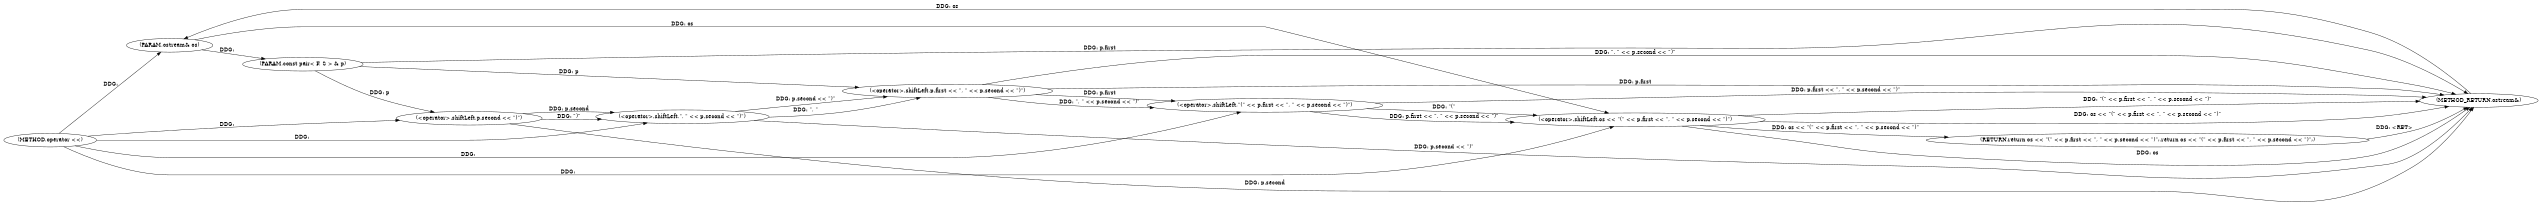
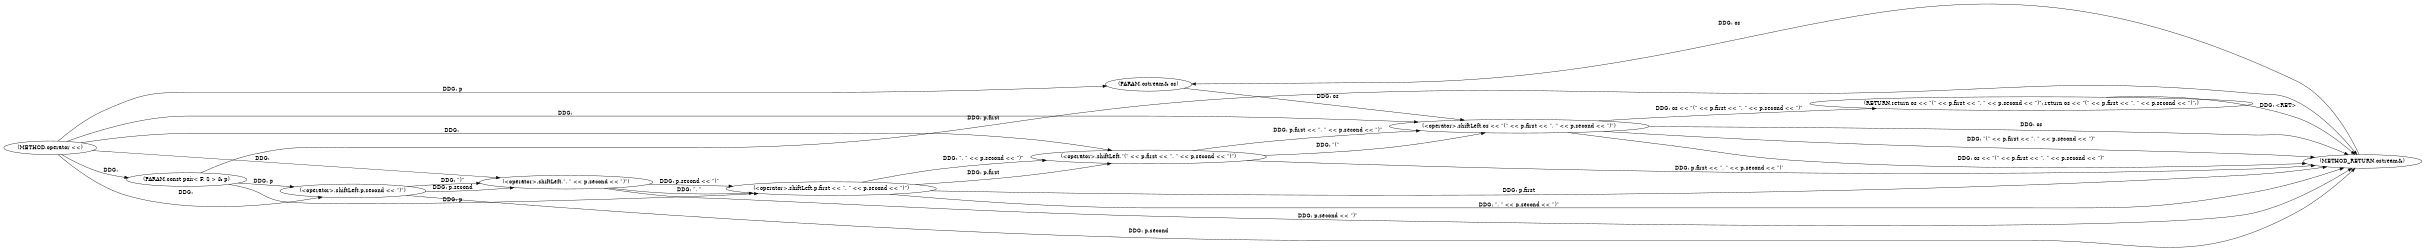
(232, 54) -> (92, 169)
(112, 84) -> (453, 89)
